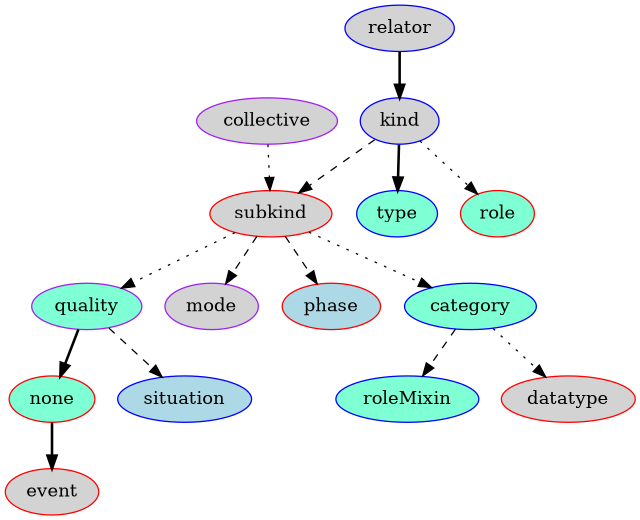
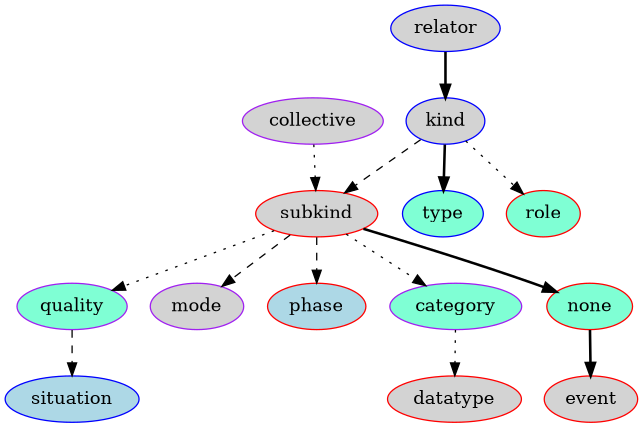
(470, 306) -> (456, 306)
(72, 347) -> (454, 257)
(407, 399) -> none
